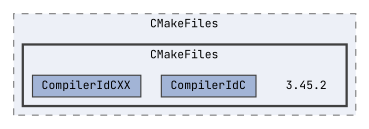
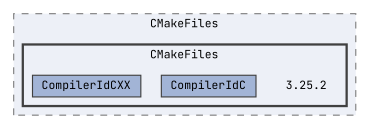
(307, 86) -> (307, 86)
